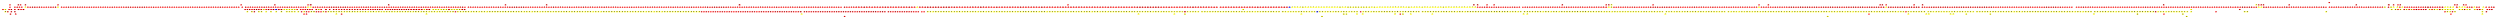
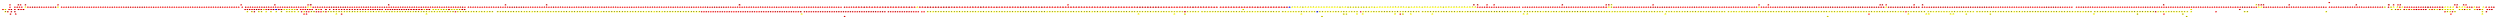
(495, 12) -> none
